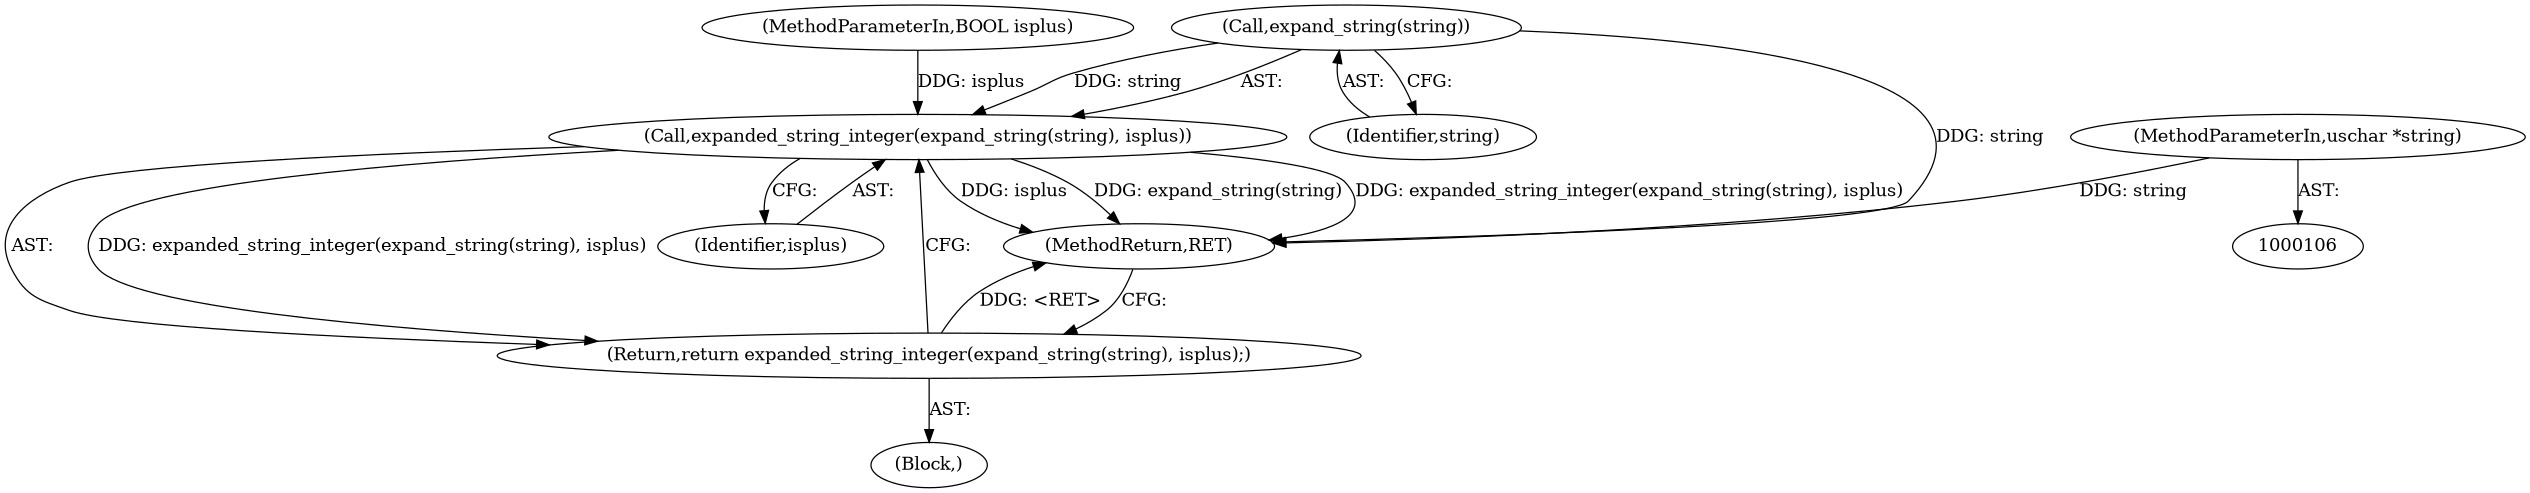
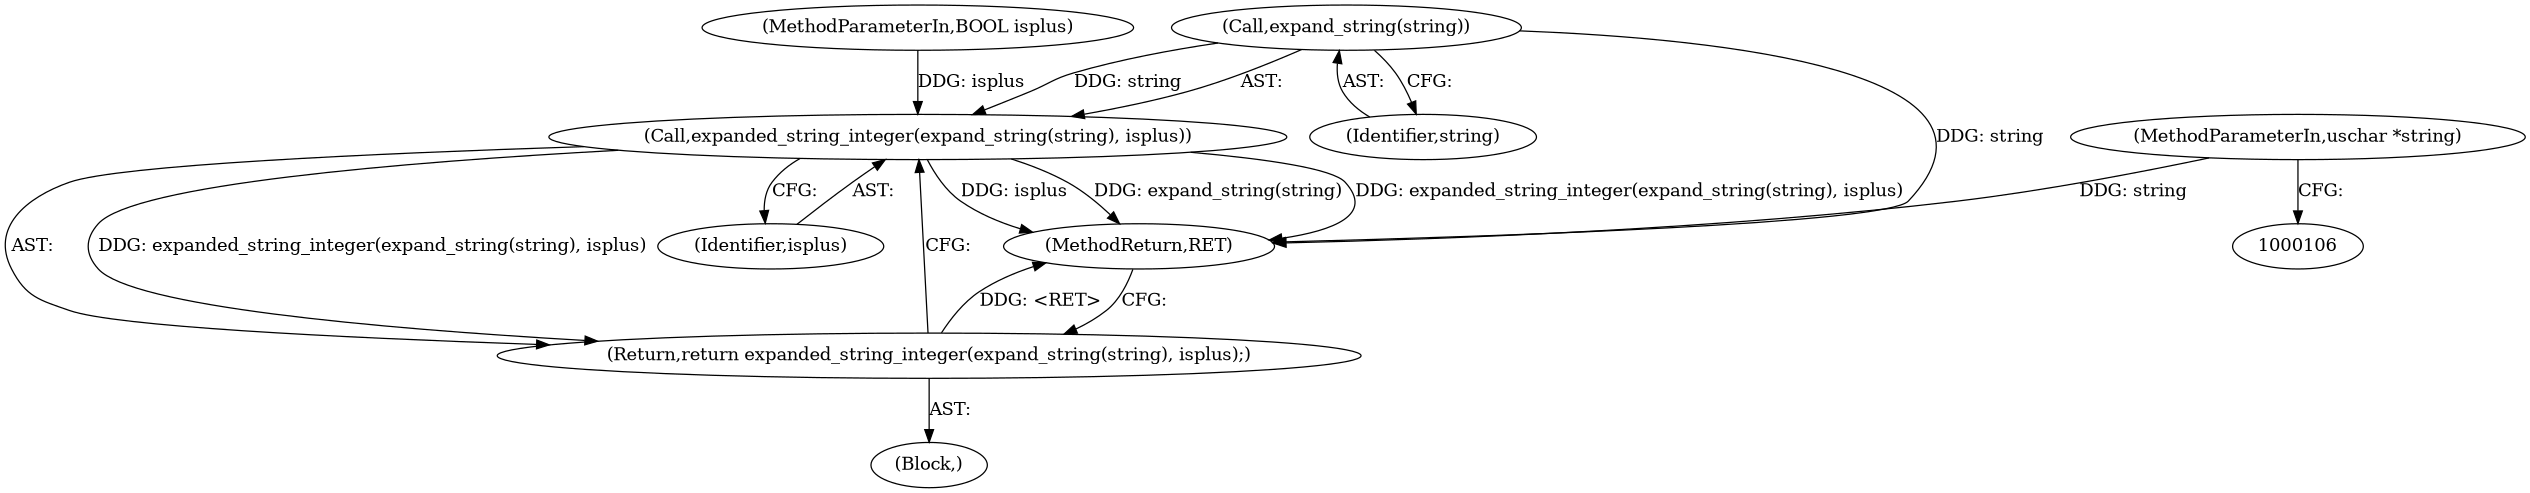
(2322, 192) -> (2324, 192)
